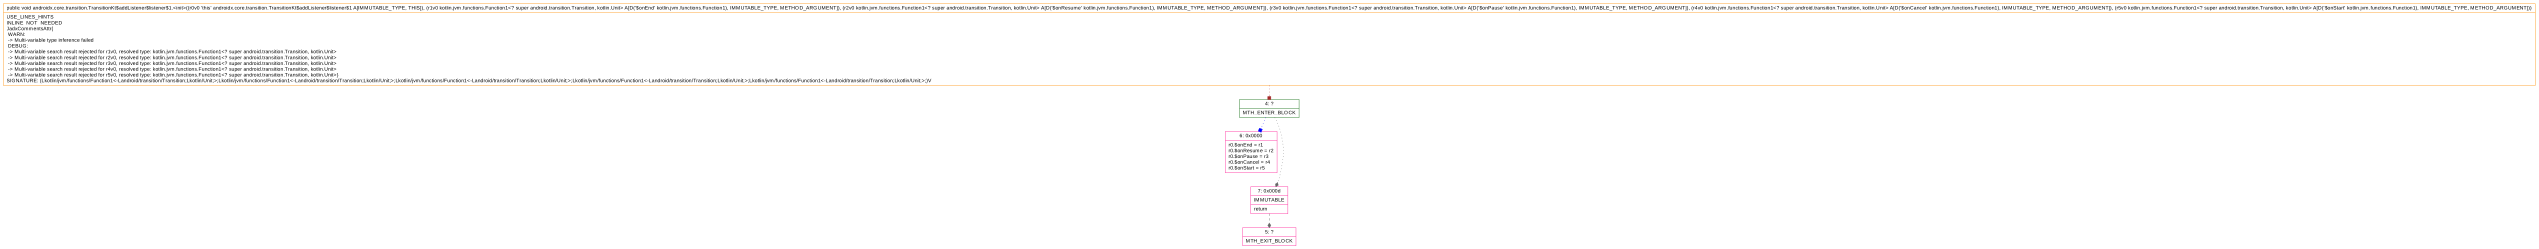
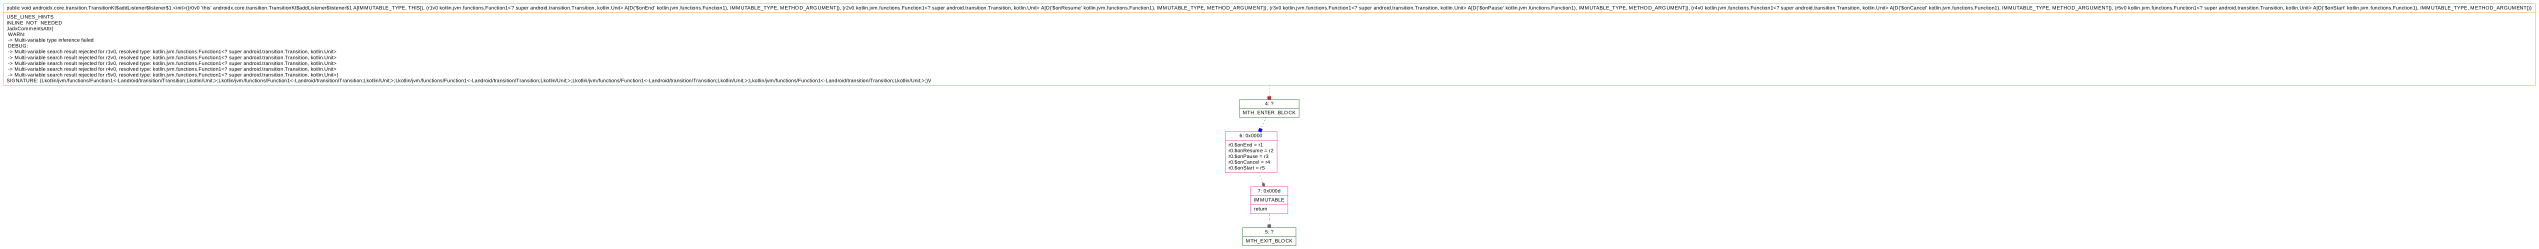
(1283, 150) -> (1261, 178)
(1269, 218) -> (1269, 218)
(1269, 237) -> (1269, 237)
